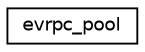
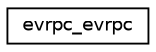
(72, 26) -> (78, 26)
